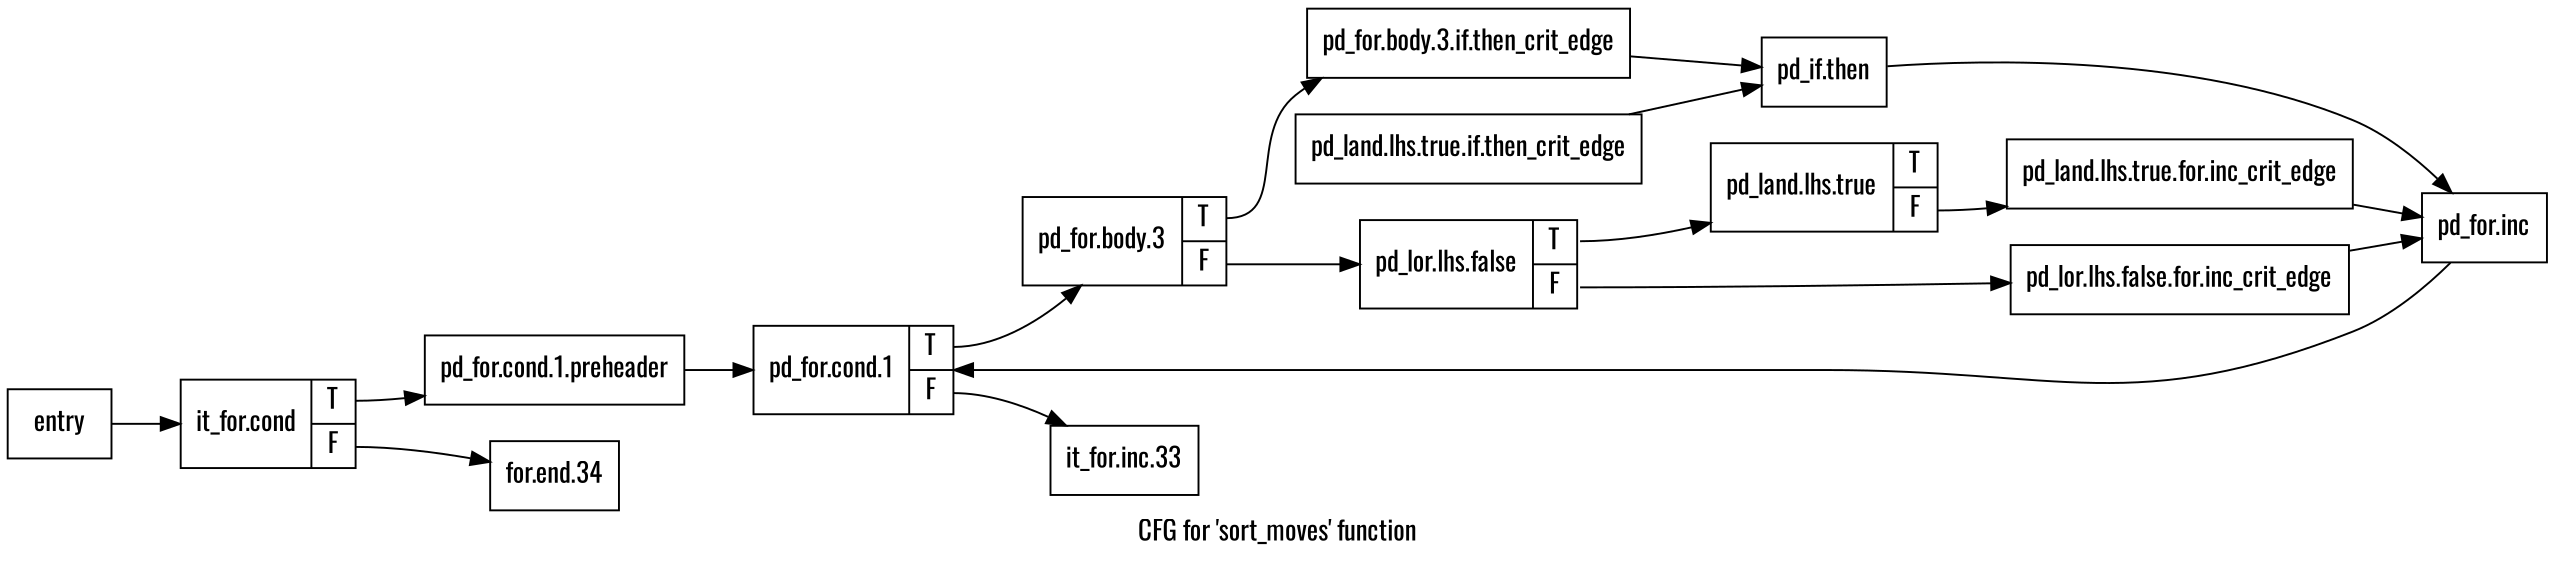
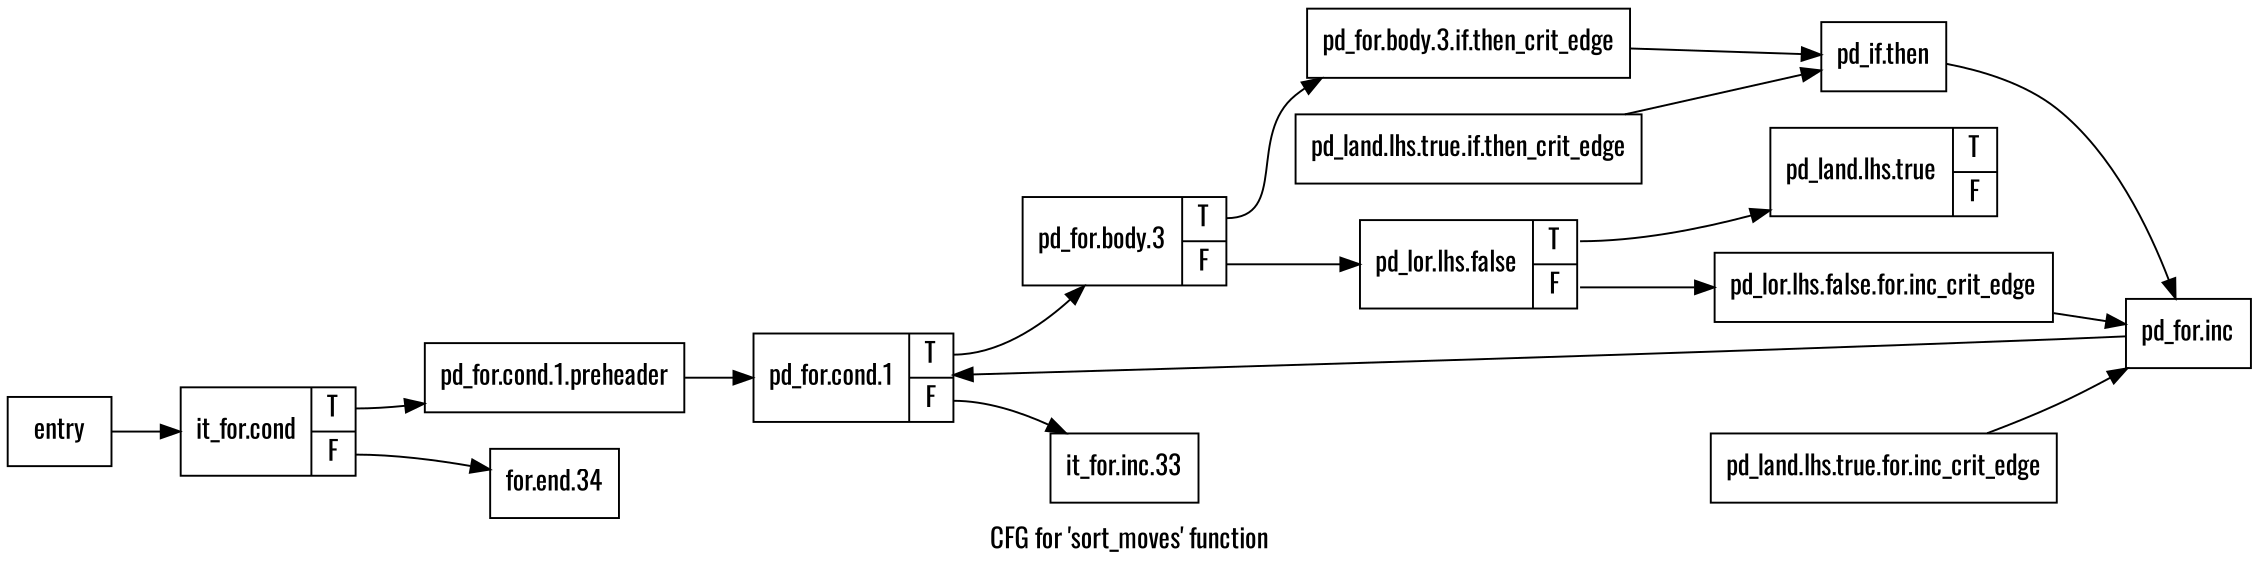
(1962, 210) -> none
